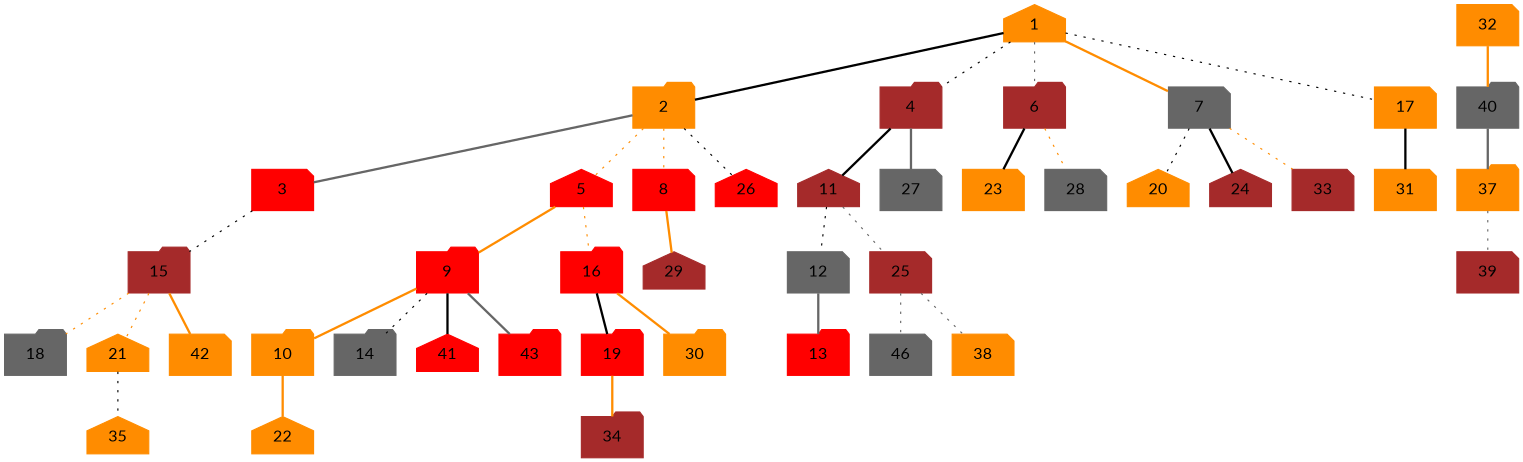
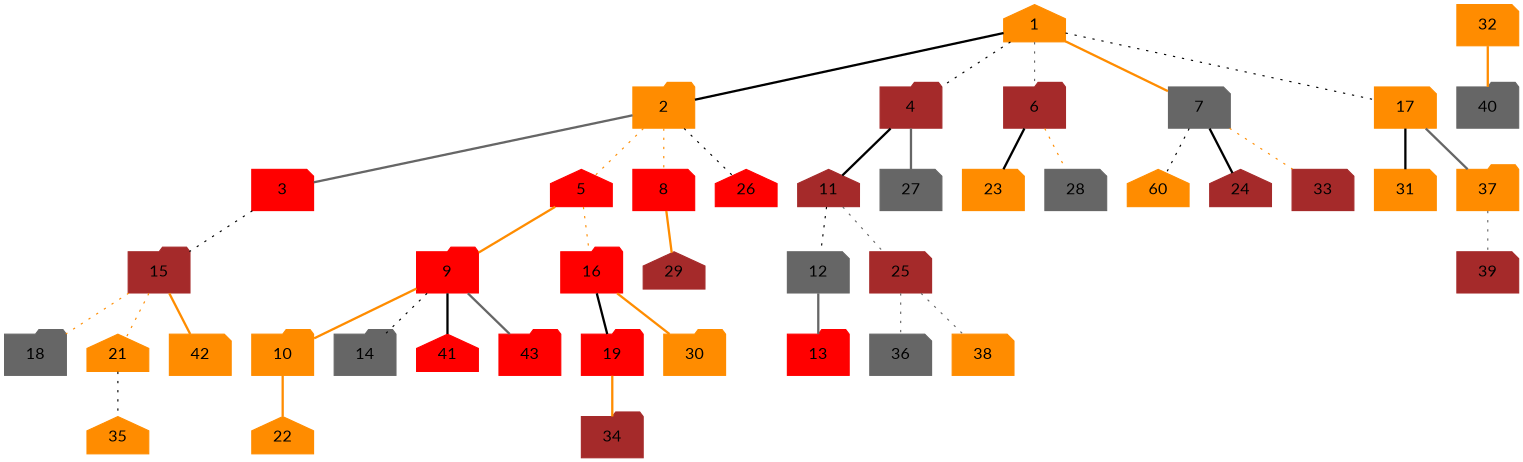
(1488, 149) -> (1447, 149)
(1158, 190) -> (1158, 190)
(901, 355) -> (901, 355)
